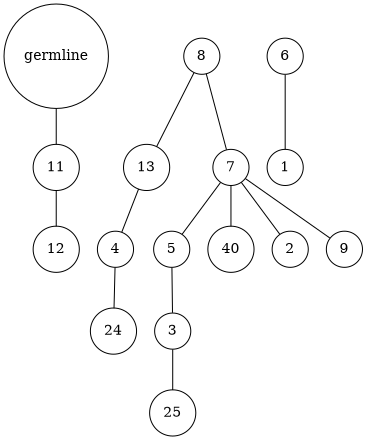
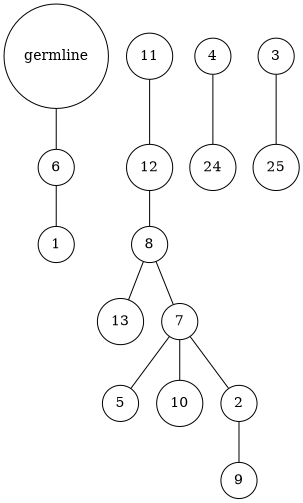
(56, 127) -> (56, 129)
none -> (150, 208)
(288, 208) -> (239, 442)
(130, 211) -> none
(231, 249) -> (180, 403)
(172, 290) -> none
